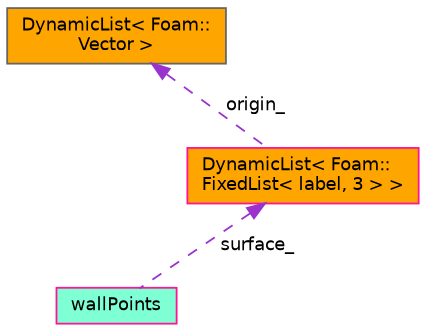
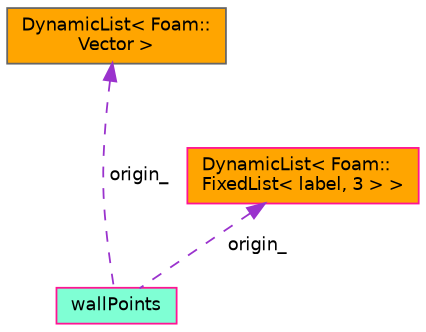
(217, 111) -> (103, 185)
(256, 246) -> (256, 246)
